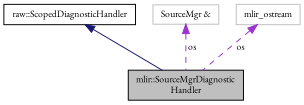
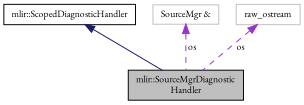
(70, 15) -> (70, 15)
(268, 15) -> (268, 15)
